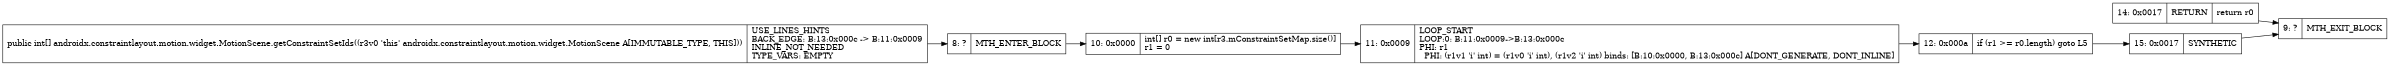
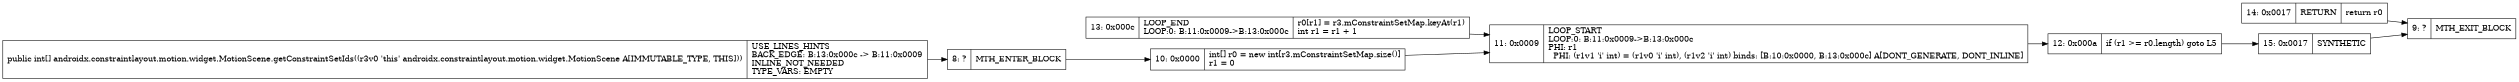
none -> (1278, 28)
